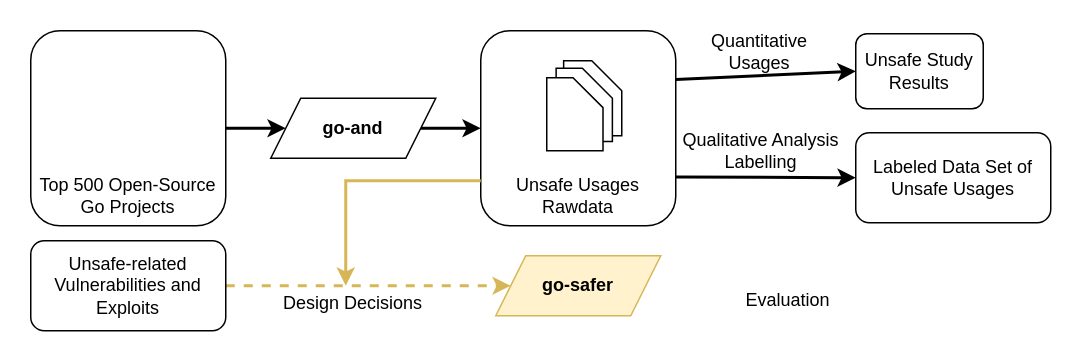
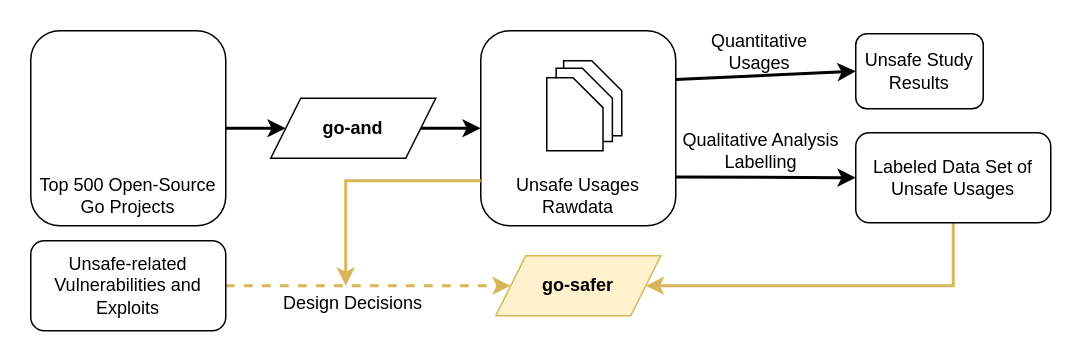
none -> (837, 286)
(788, 301) -> none
